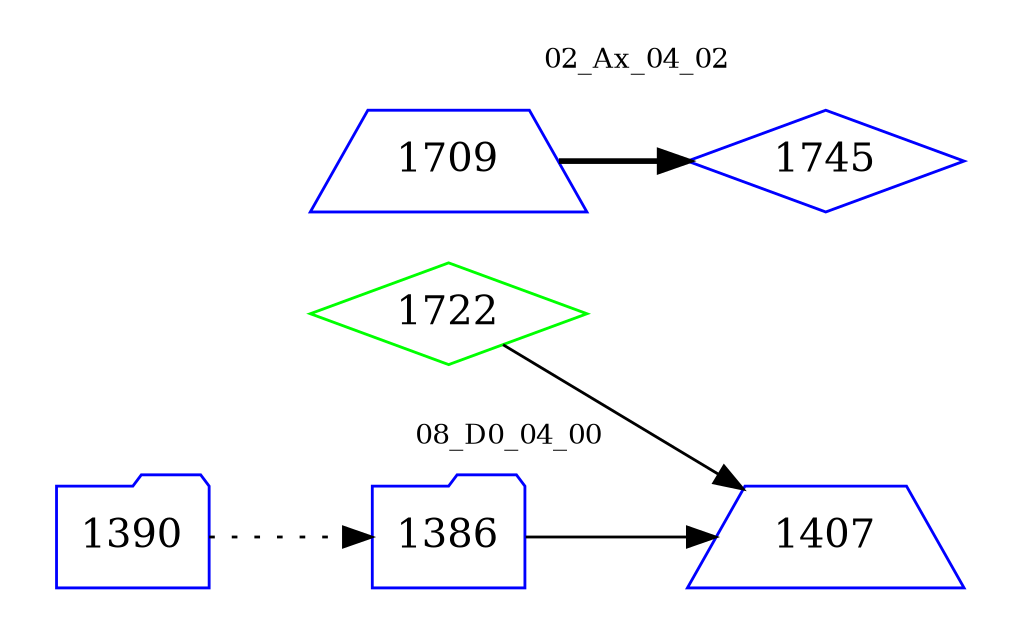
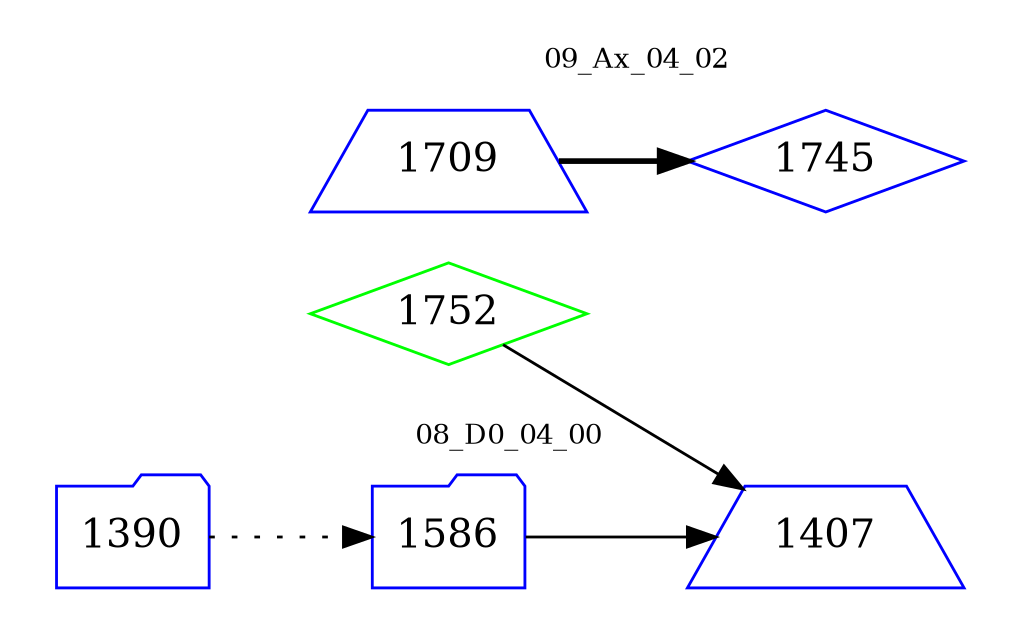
(637, 61) -> (637, 61)
(449, 314) -> (449, 314)
(449, 537) -> (449, 537)
